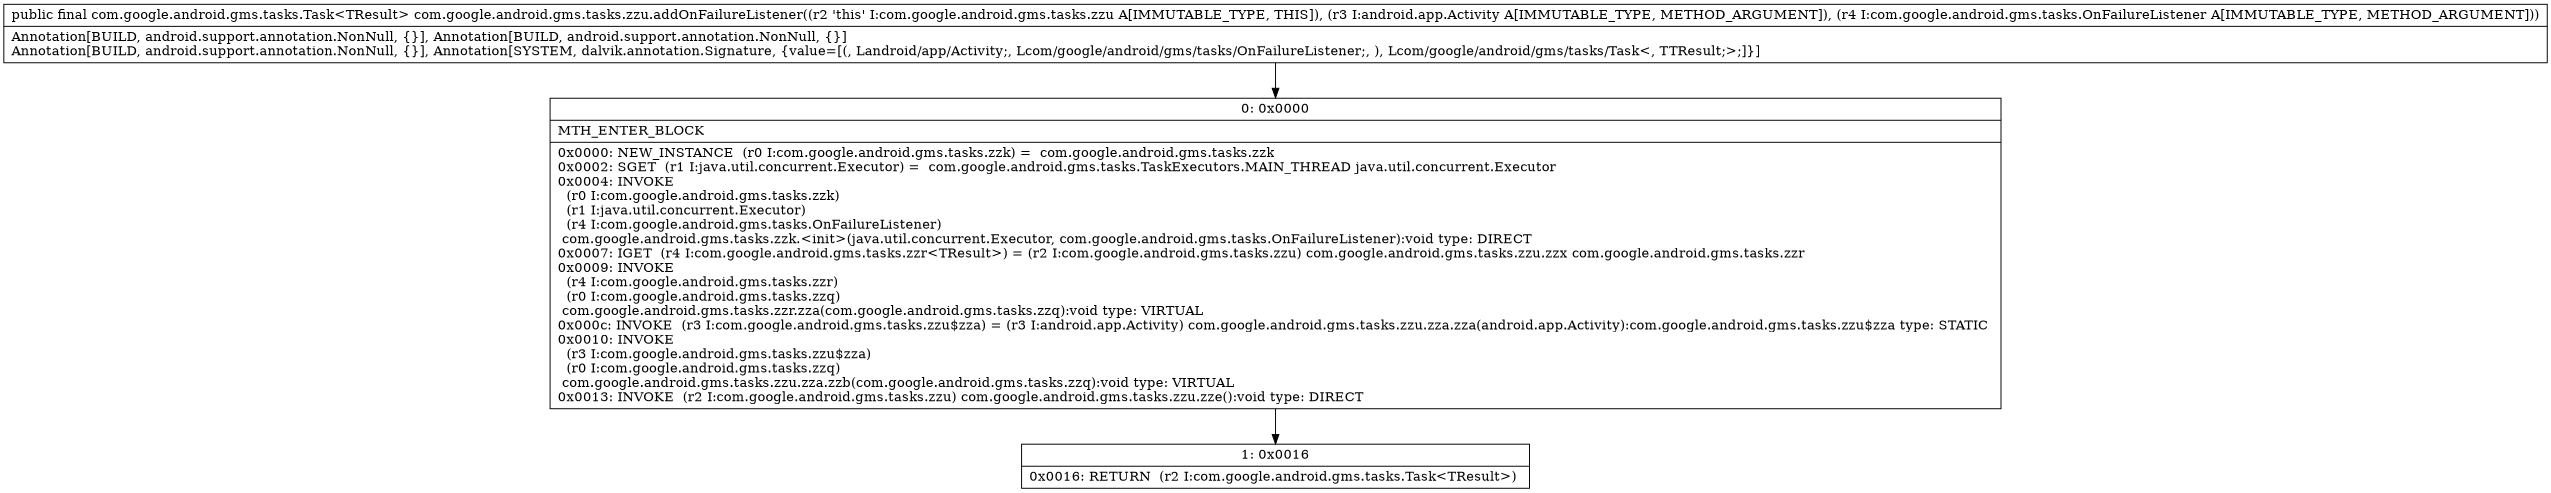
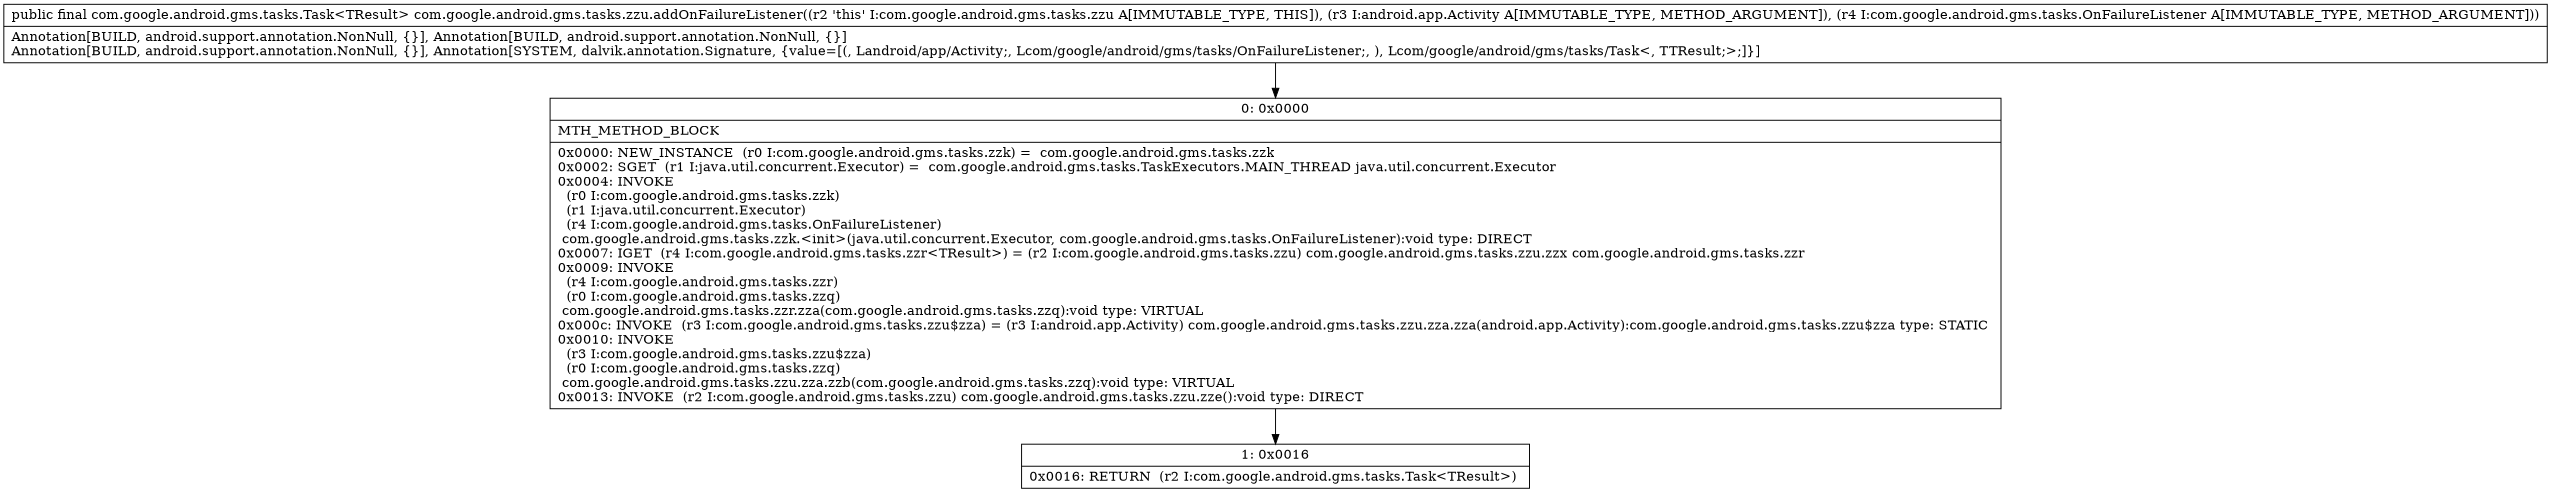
(632, 131) -> (639, 131)
